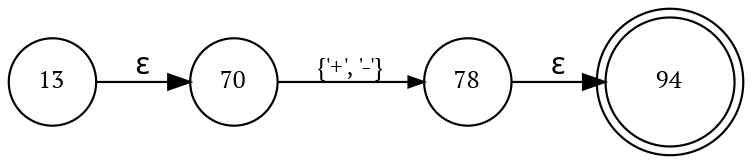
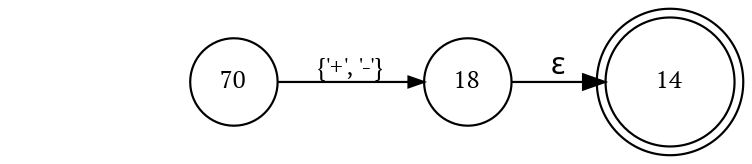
(52, 82) -> none
(468, 82) -> (468, 82)
(670, 82) -> (670, 82)
